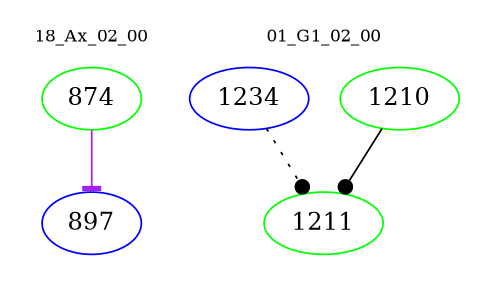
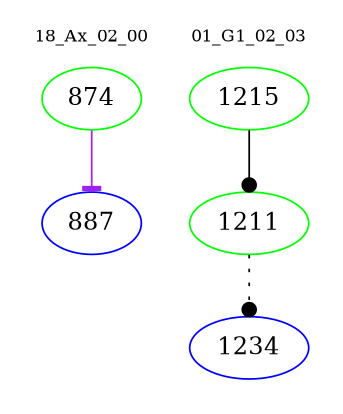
(324, 37) -> (249, 37)
(400, 99) -> (249, 99)
(283, 155) -> (249, 279)
(92, 223) -> (92, 223)
